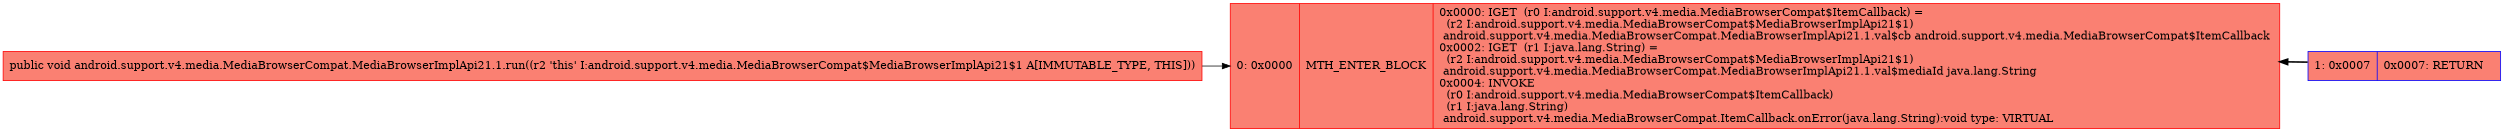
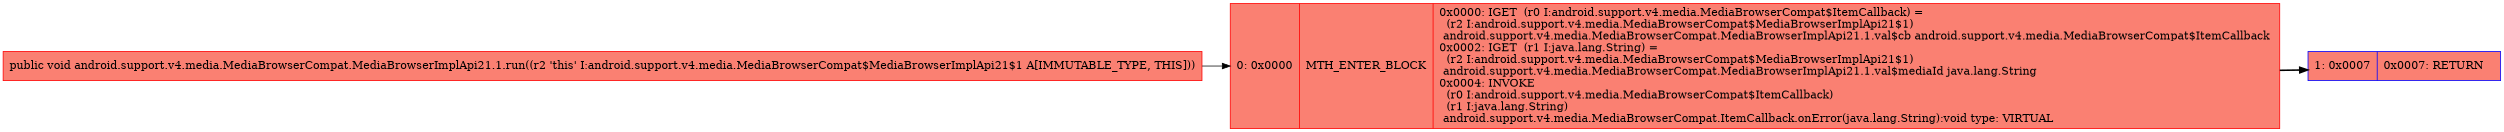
(2298, 62) -> (2290, 70)
